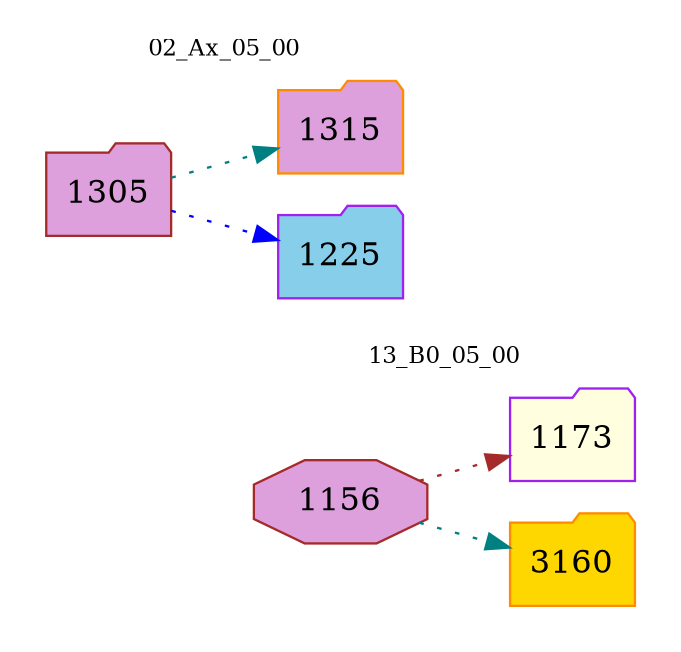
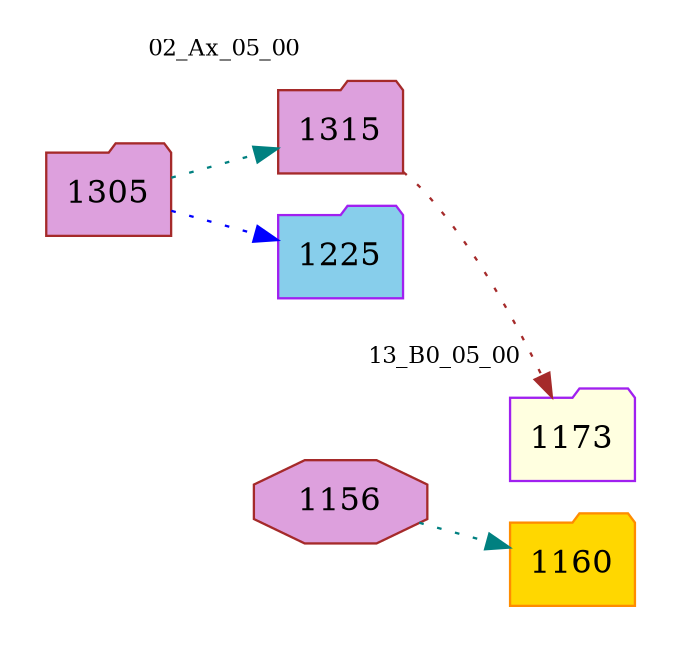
(341, 132) -> (341, 132)
(453, 472) -> (482, 268)
(573, 564) -> (573, 564)
